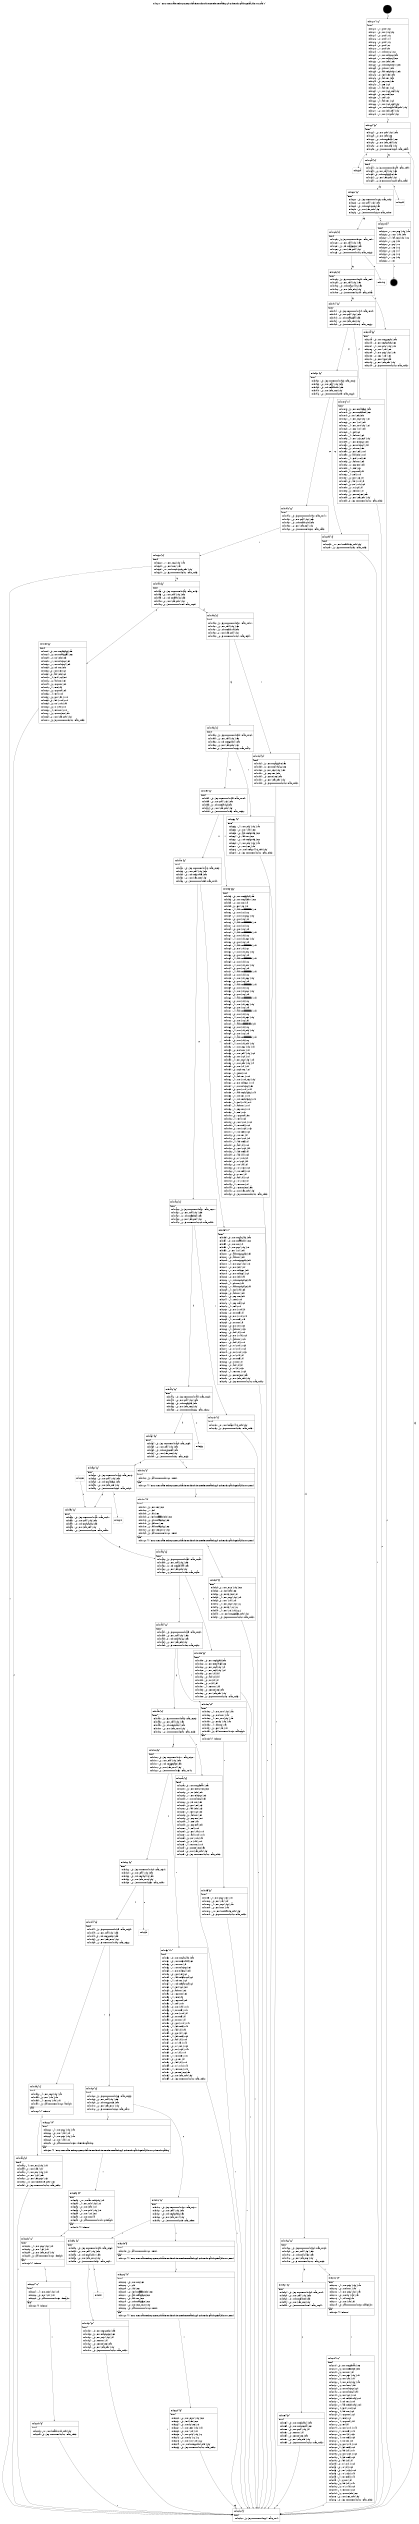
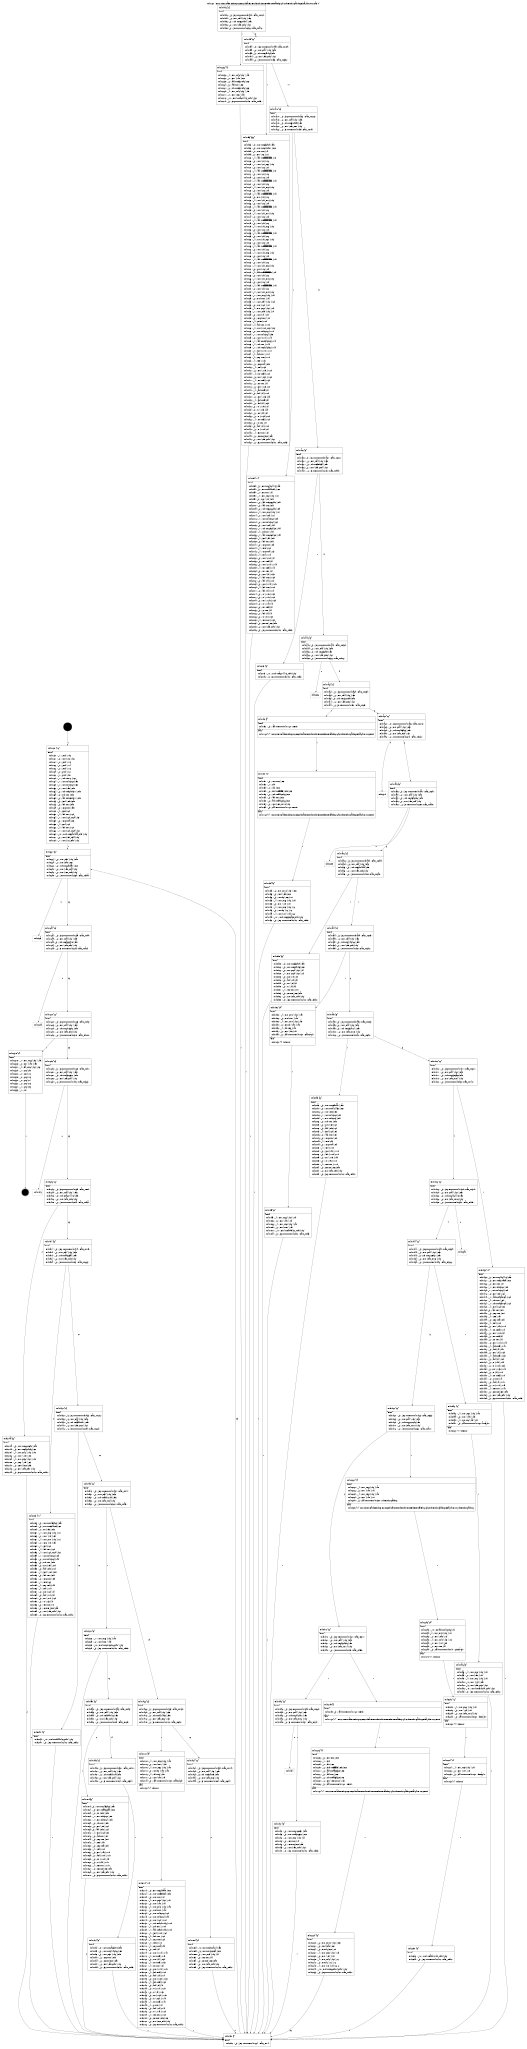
(230, 682) -> none
(83, 1494) -> (377, 846)
